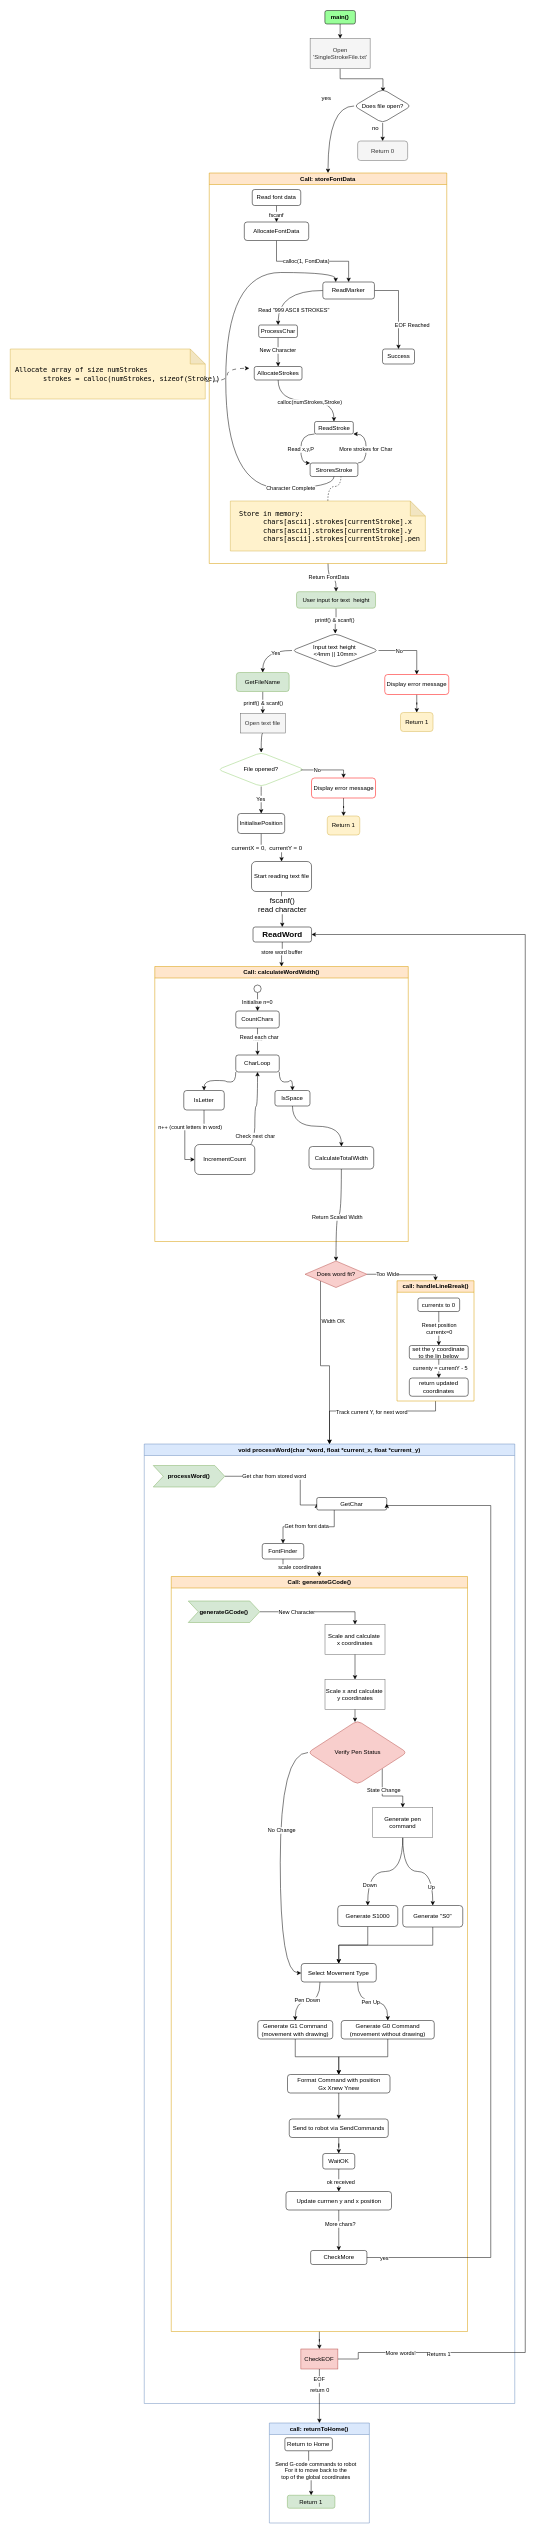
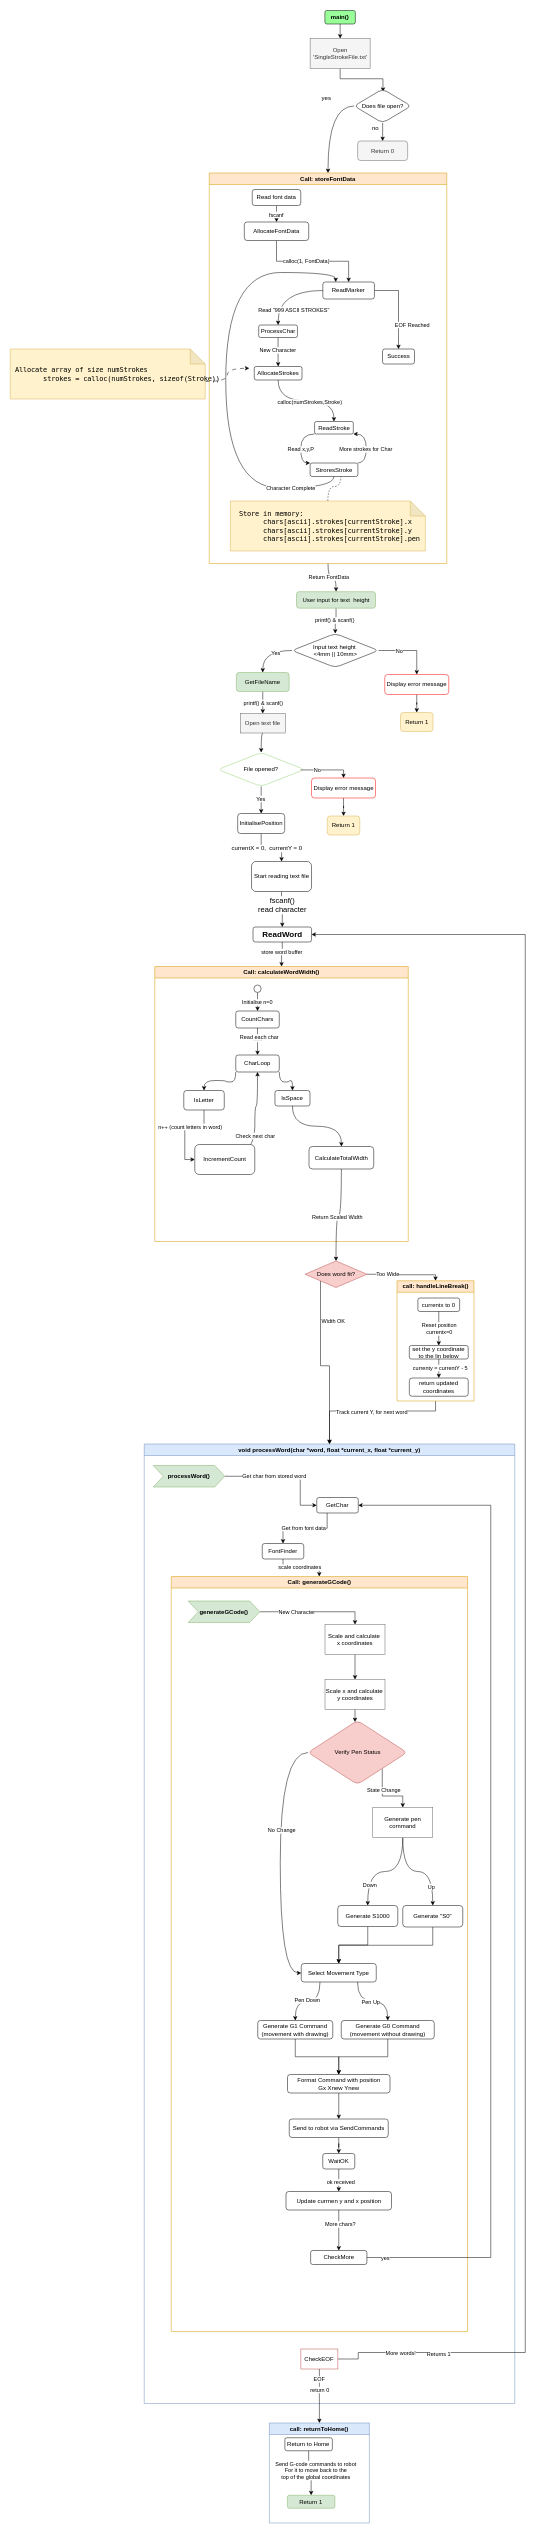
(352, 1504) -> (338, 1505)
(319, 2339) -> none
(319, 2359) -> (319, 2359)
